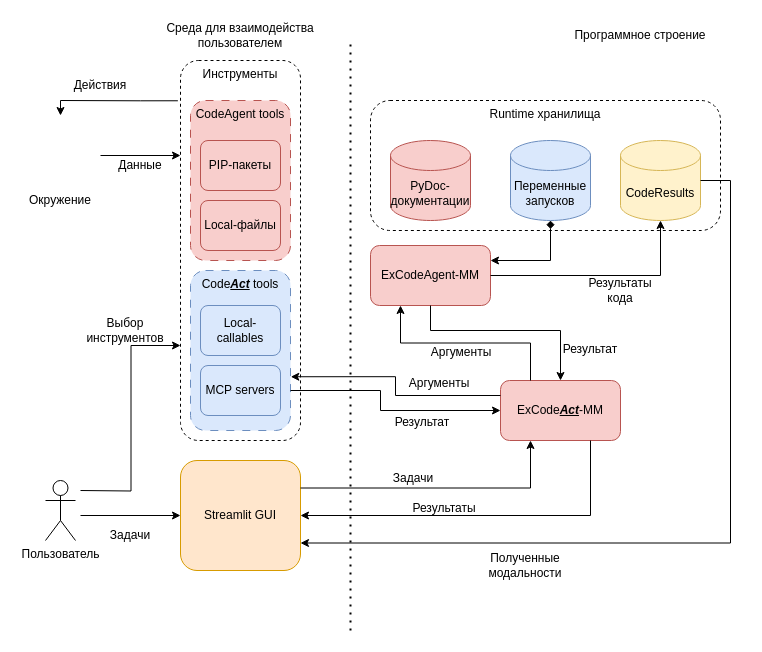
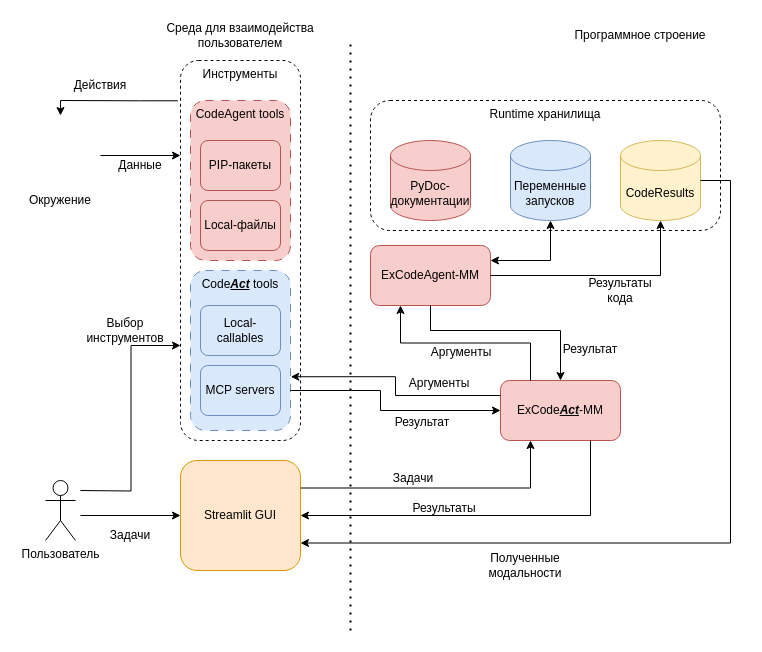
(551, 229) -> (551, 228)
